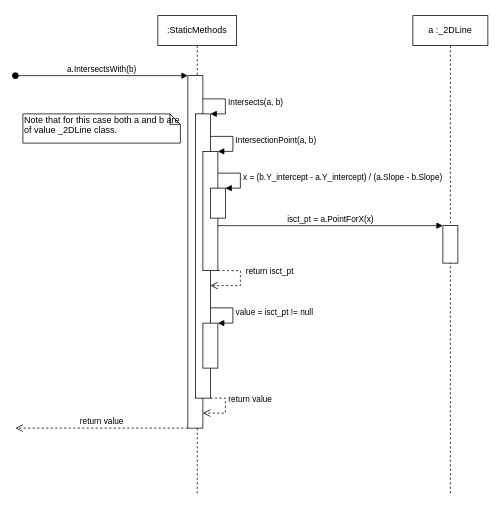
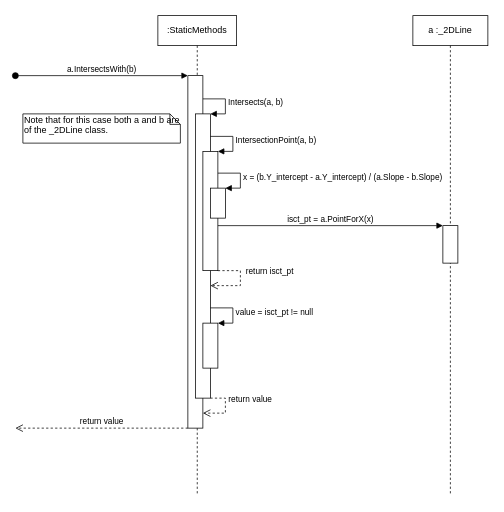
(102, 125) -> (102, 125)
